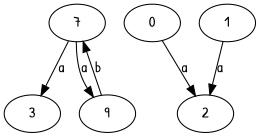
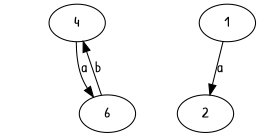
(77, 23) -> (77, 23)
(152, 23) -> none
(32, 114) -> none
(107, 114) -> (107, 114)
